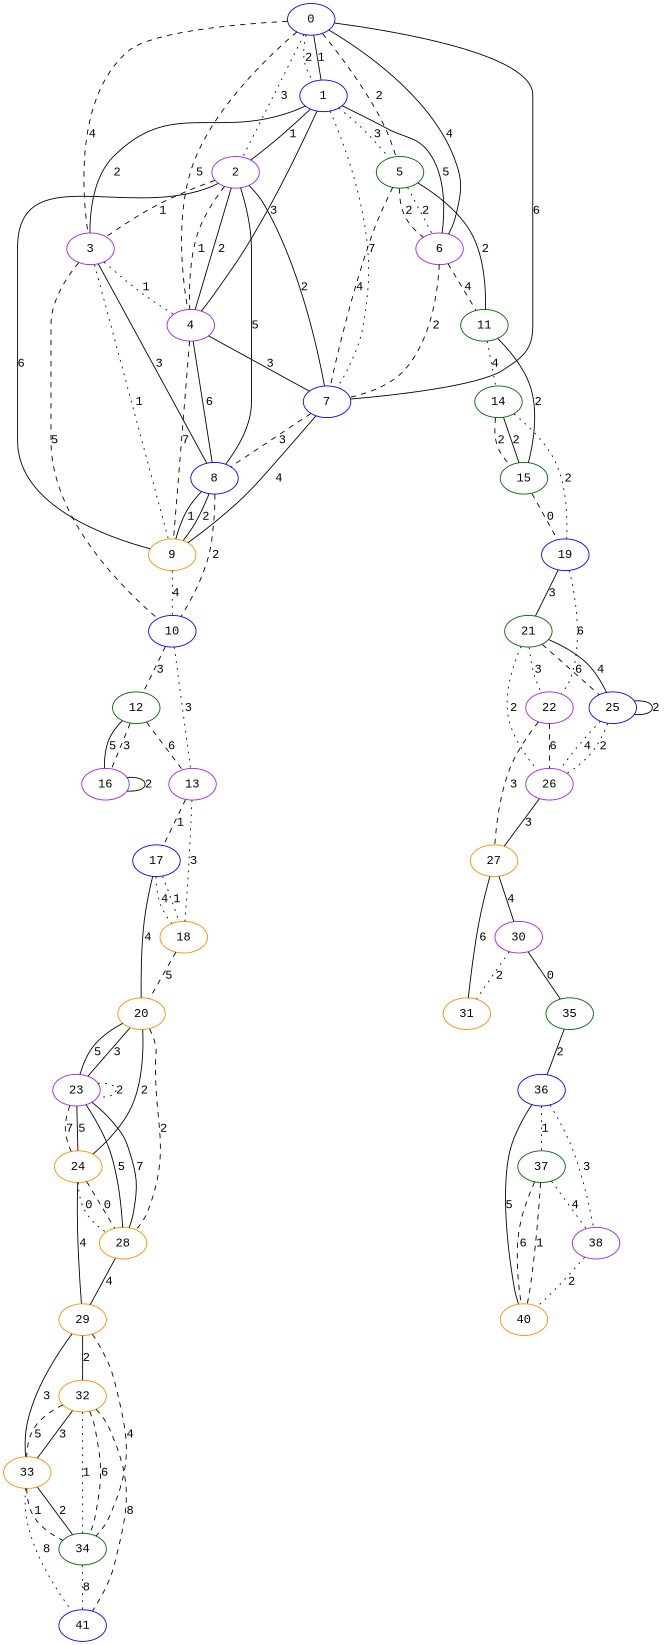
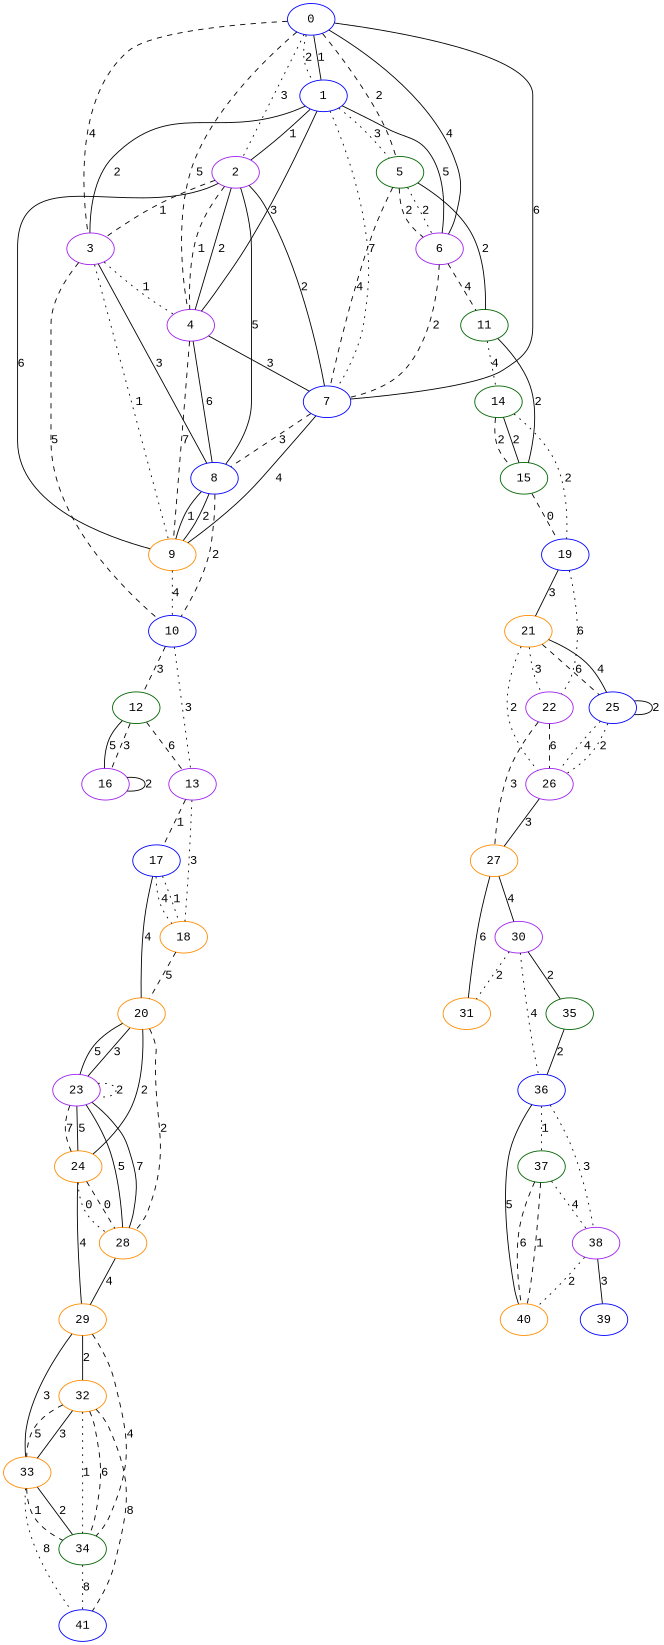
(528, 631) -> (528, 631)
(551, 975) -> (551, 975)
none -> (528, 1014)
none -> (604, 1320)
